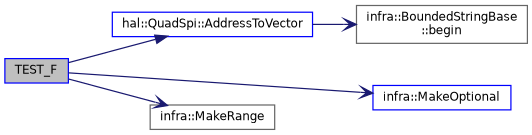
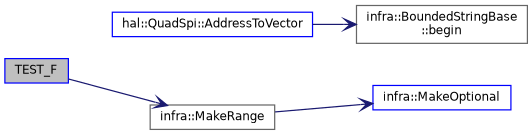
(112, 51) -> none
(215, 83) -> (318, 108)
